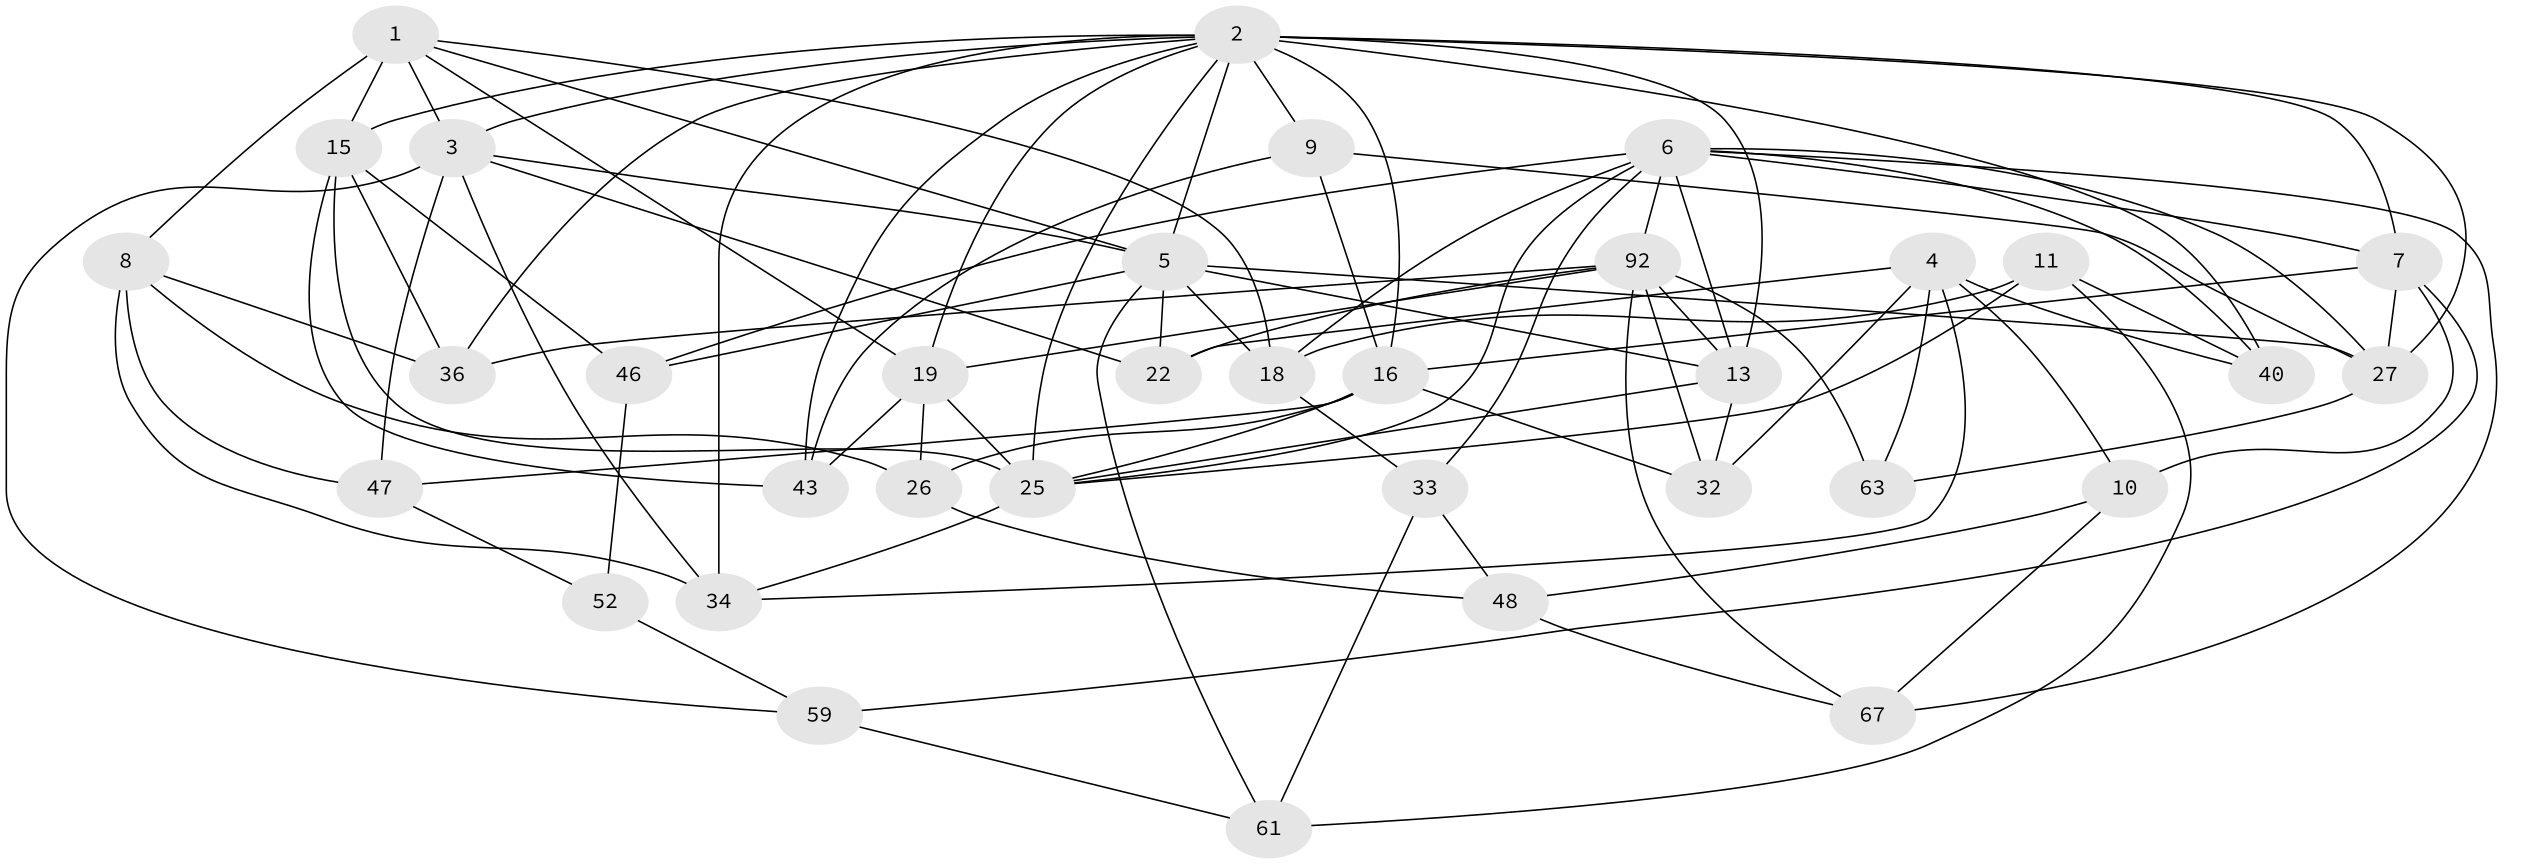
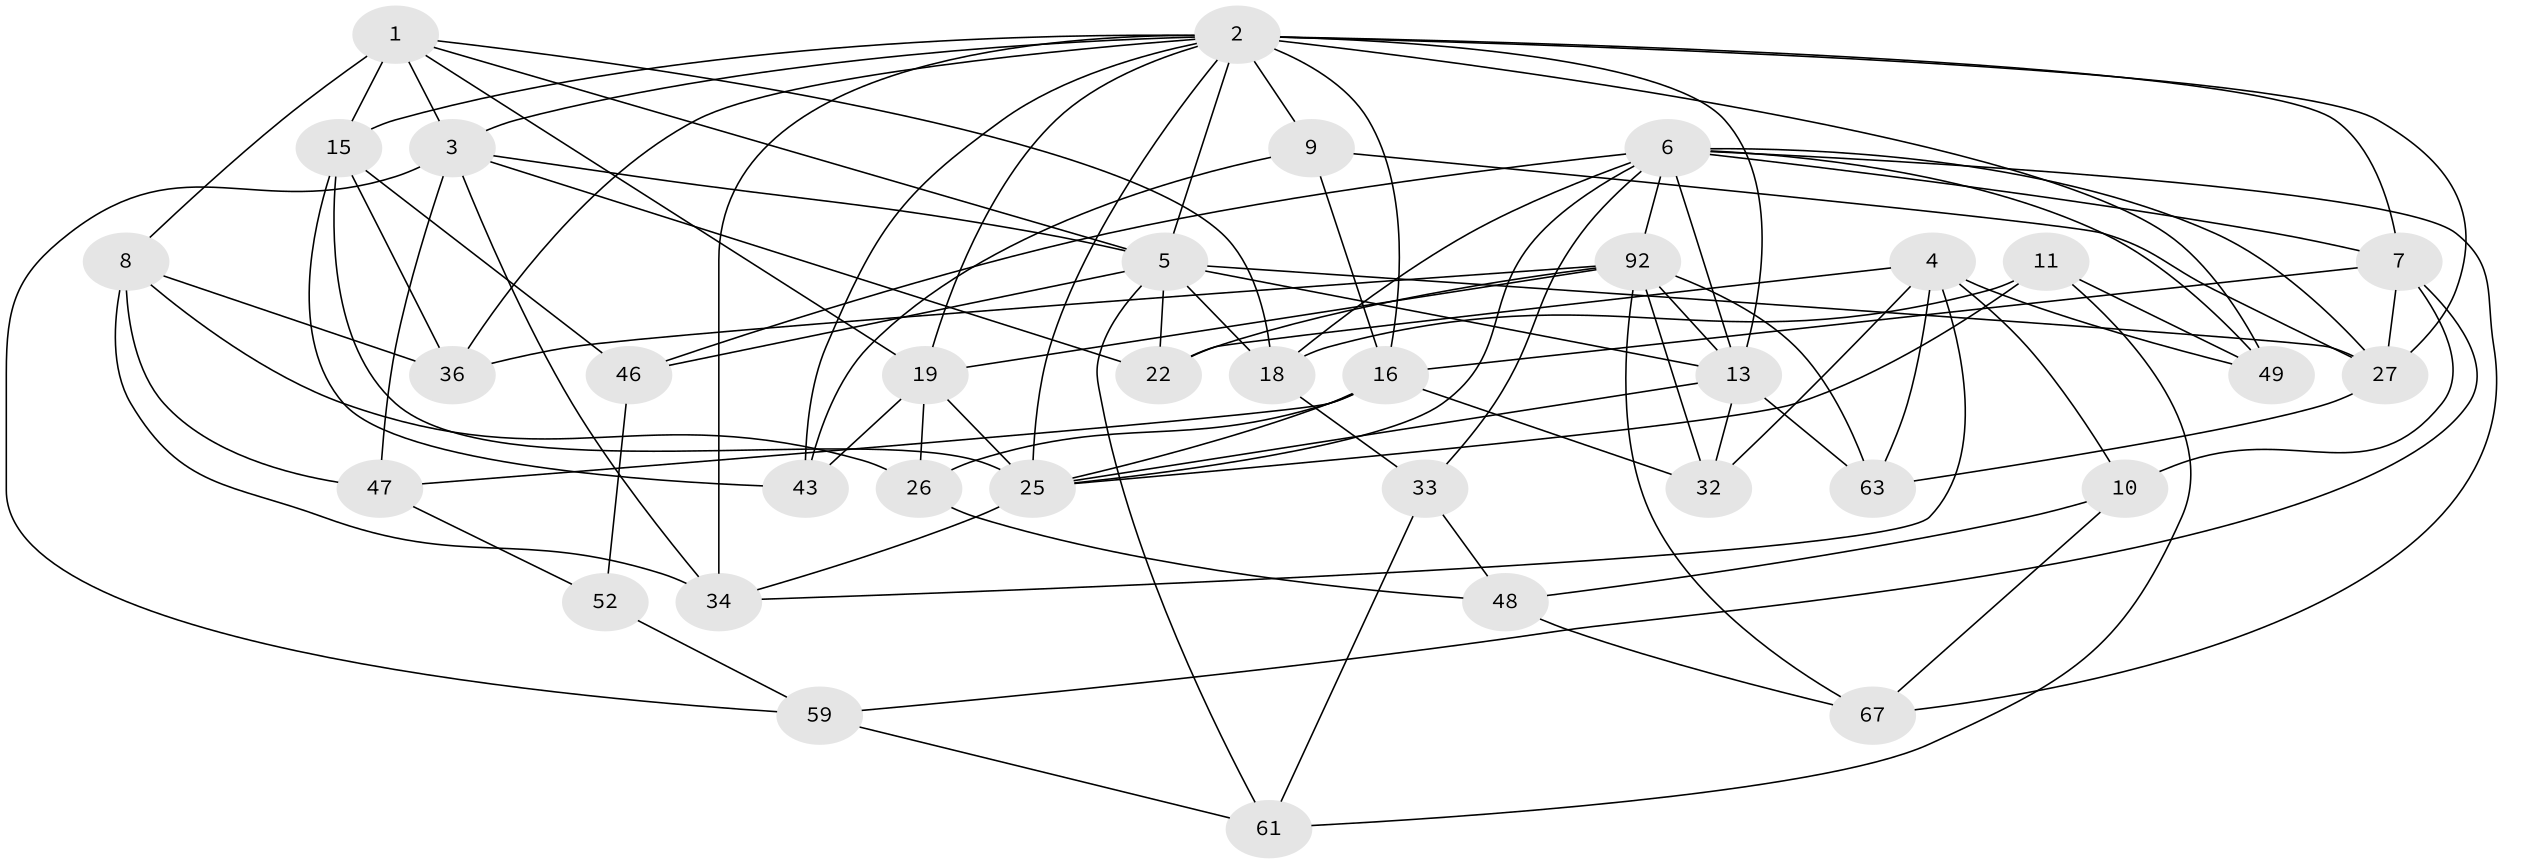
(2272, 375) -> (2272, 375)
none -> (1806, 432)
